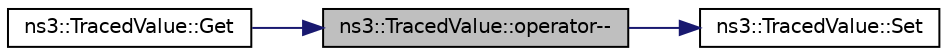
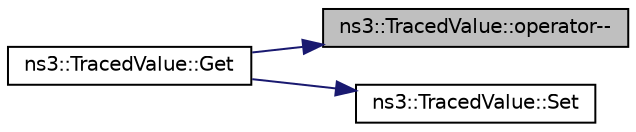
(654, 28) -> (294, 84)
